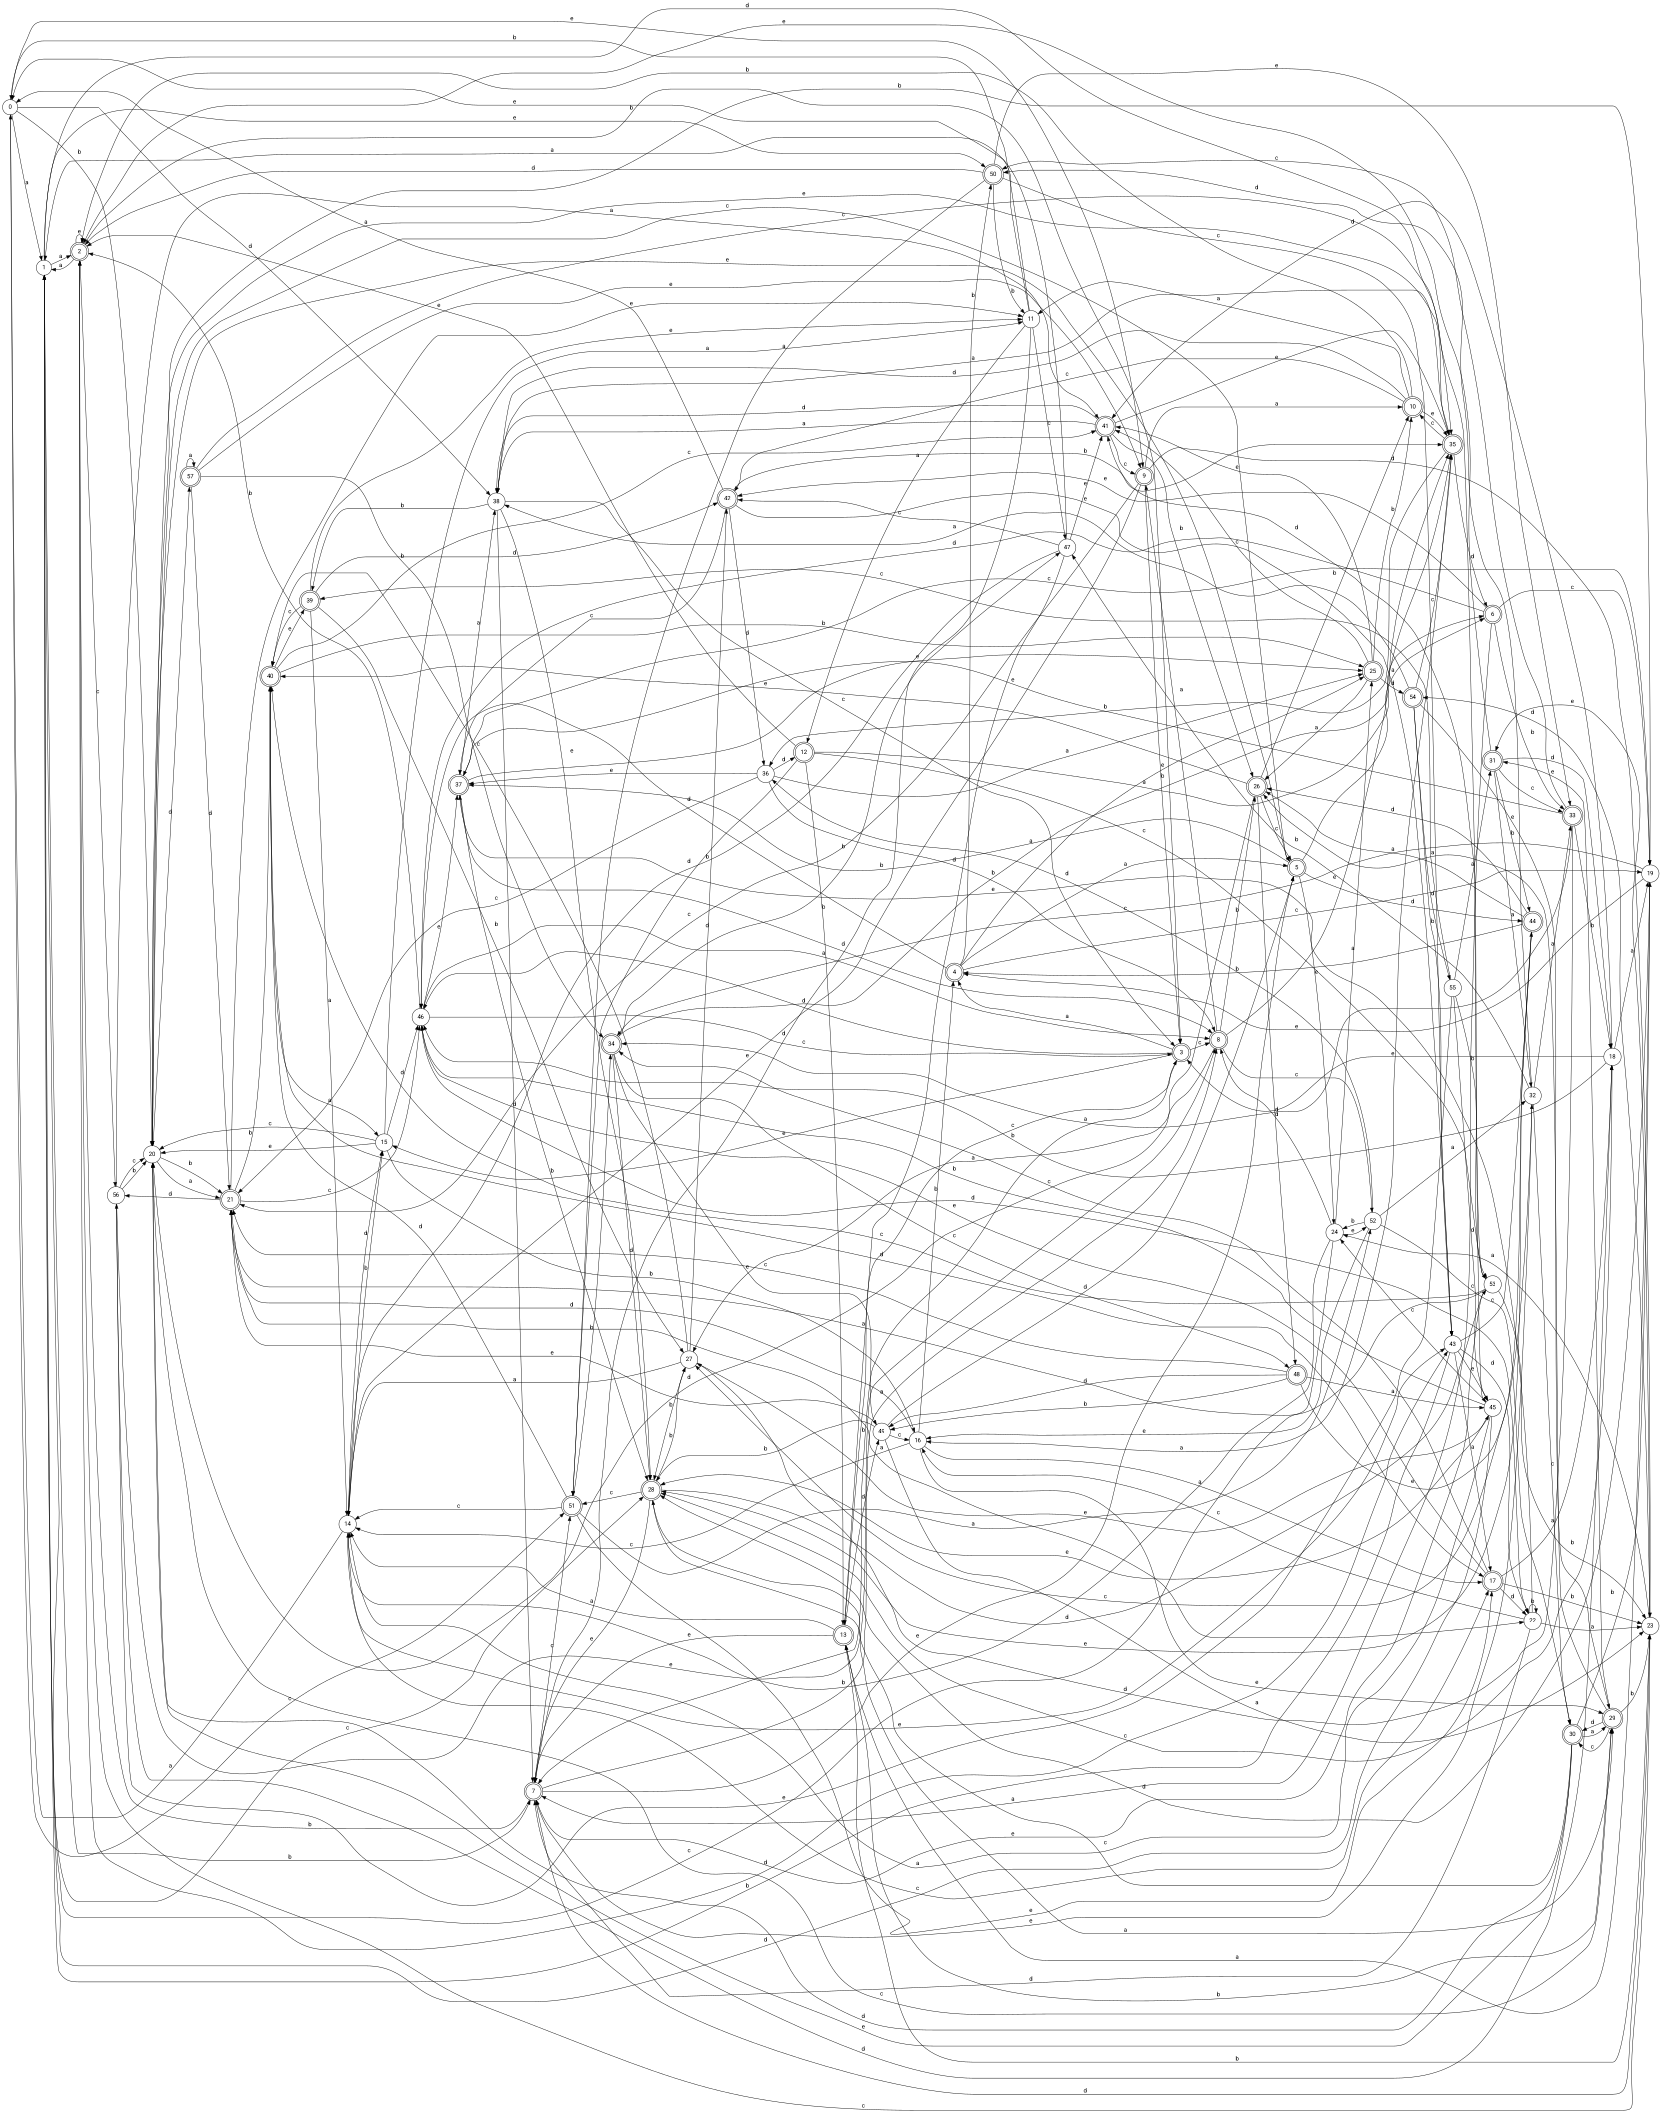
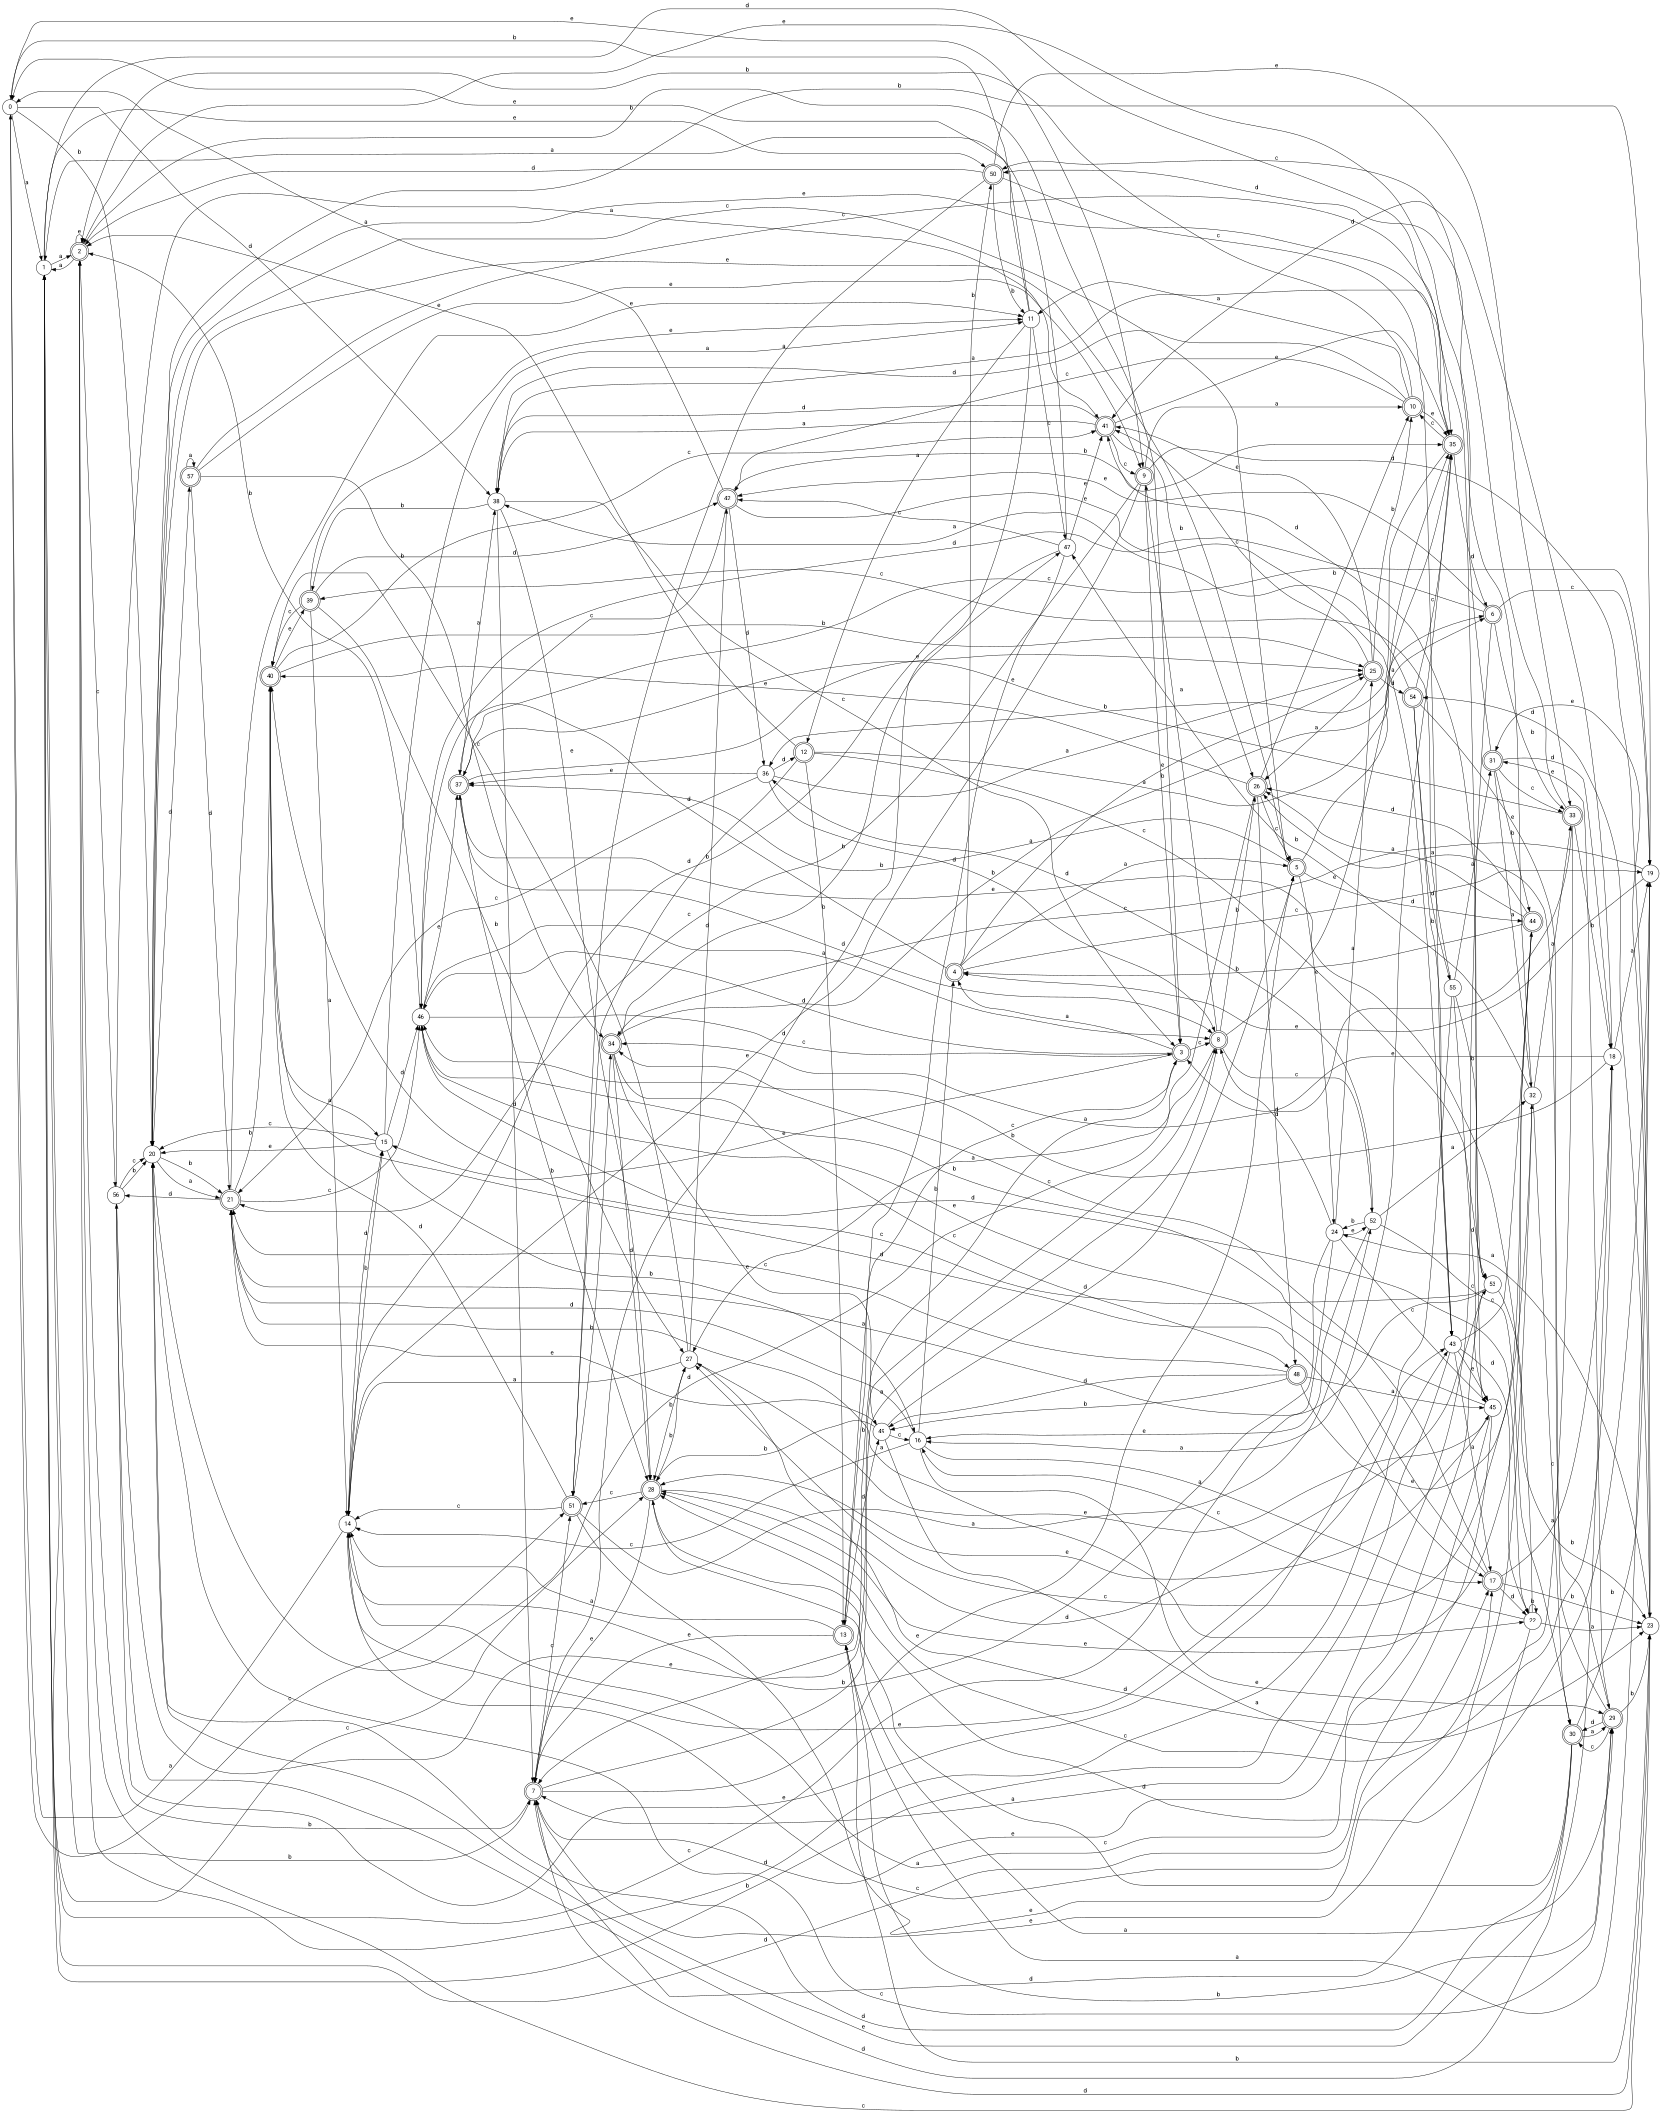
(1412, 1324) -> (1409, 1321)
